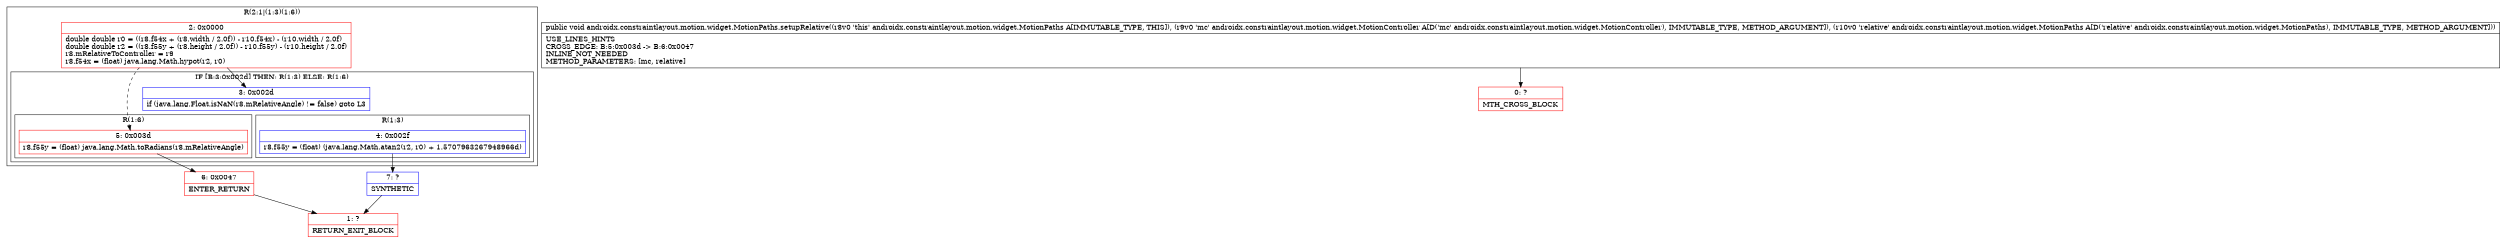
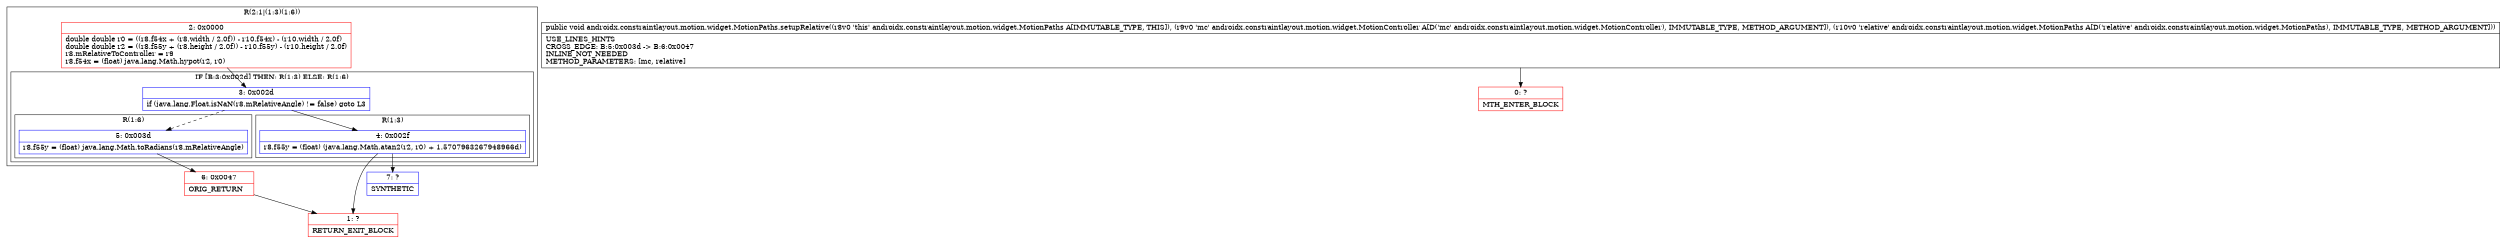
(128, 95) -> (198, 120)
(1520, 105) -> (1521, 105)
none -> (322, 120)
(133, 142) -> (133, 142)
(219, 189) -> (216, 189)
(375, 203) -> (360, 178)
